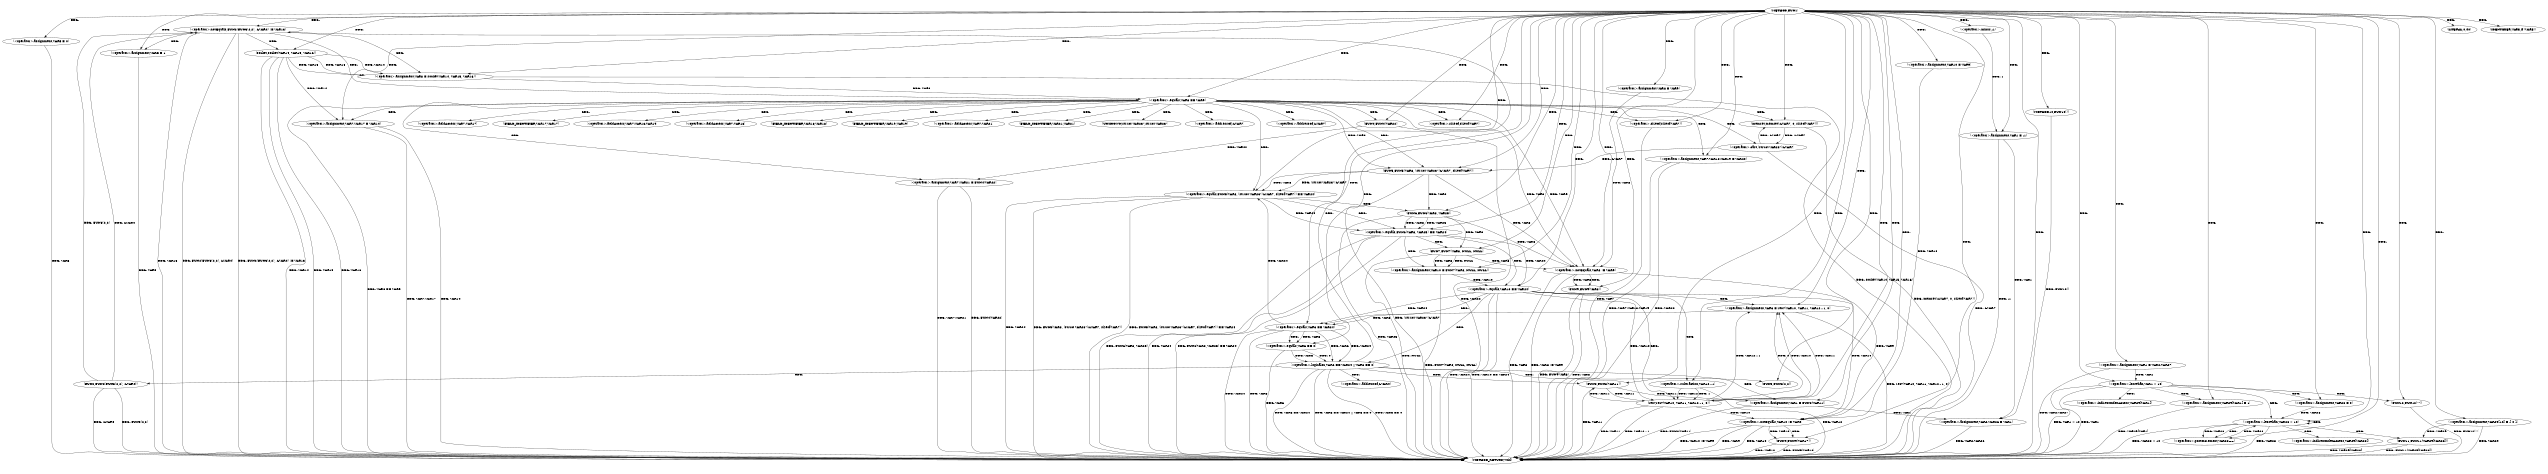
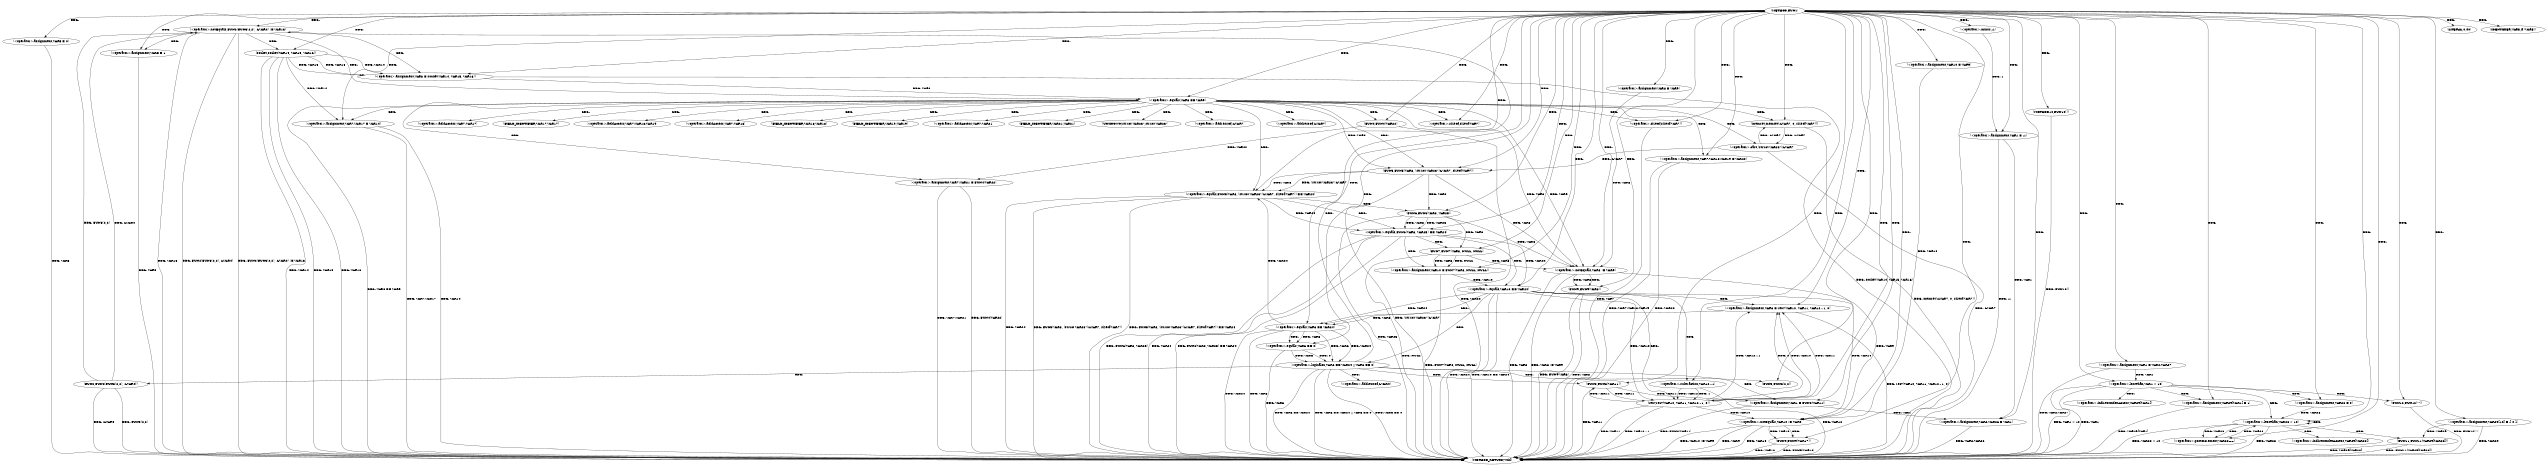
(1907, 232) -> (1907, 232)
